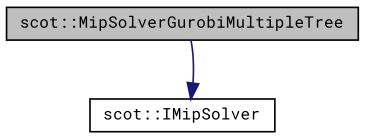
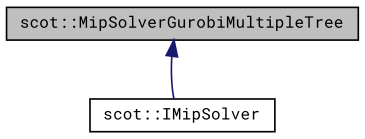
(193, 61) -> (172, 78)
